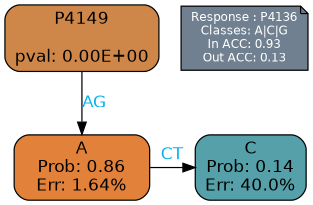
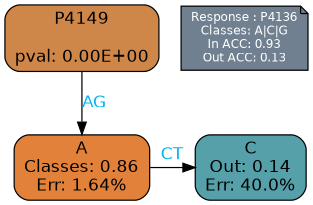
(82, 168) -> (82, 168)
(251, 168) -> (251, 168)
